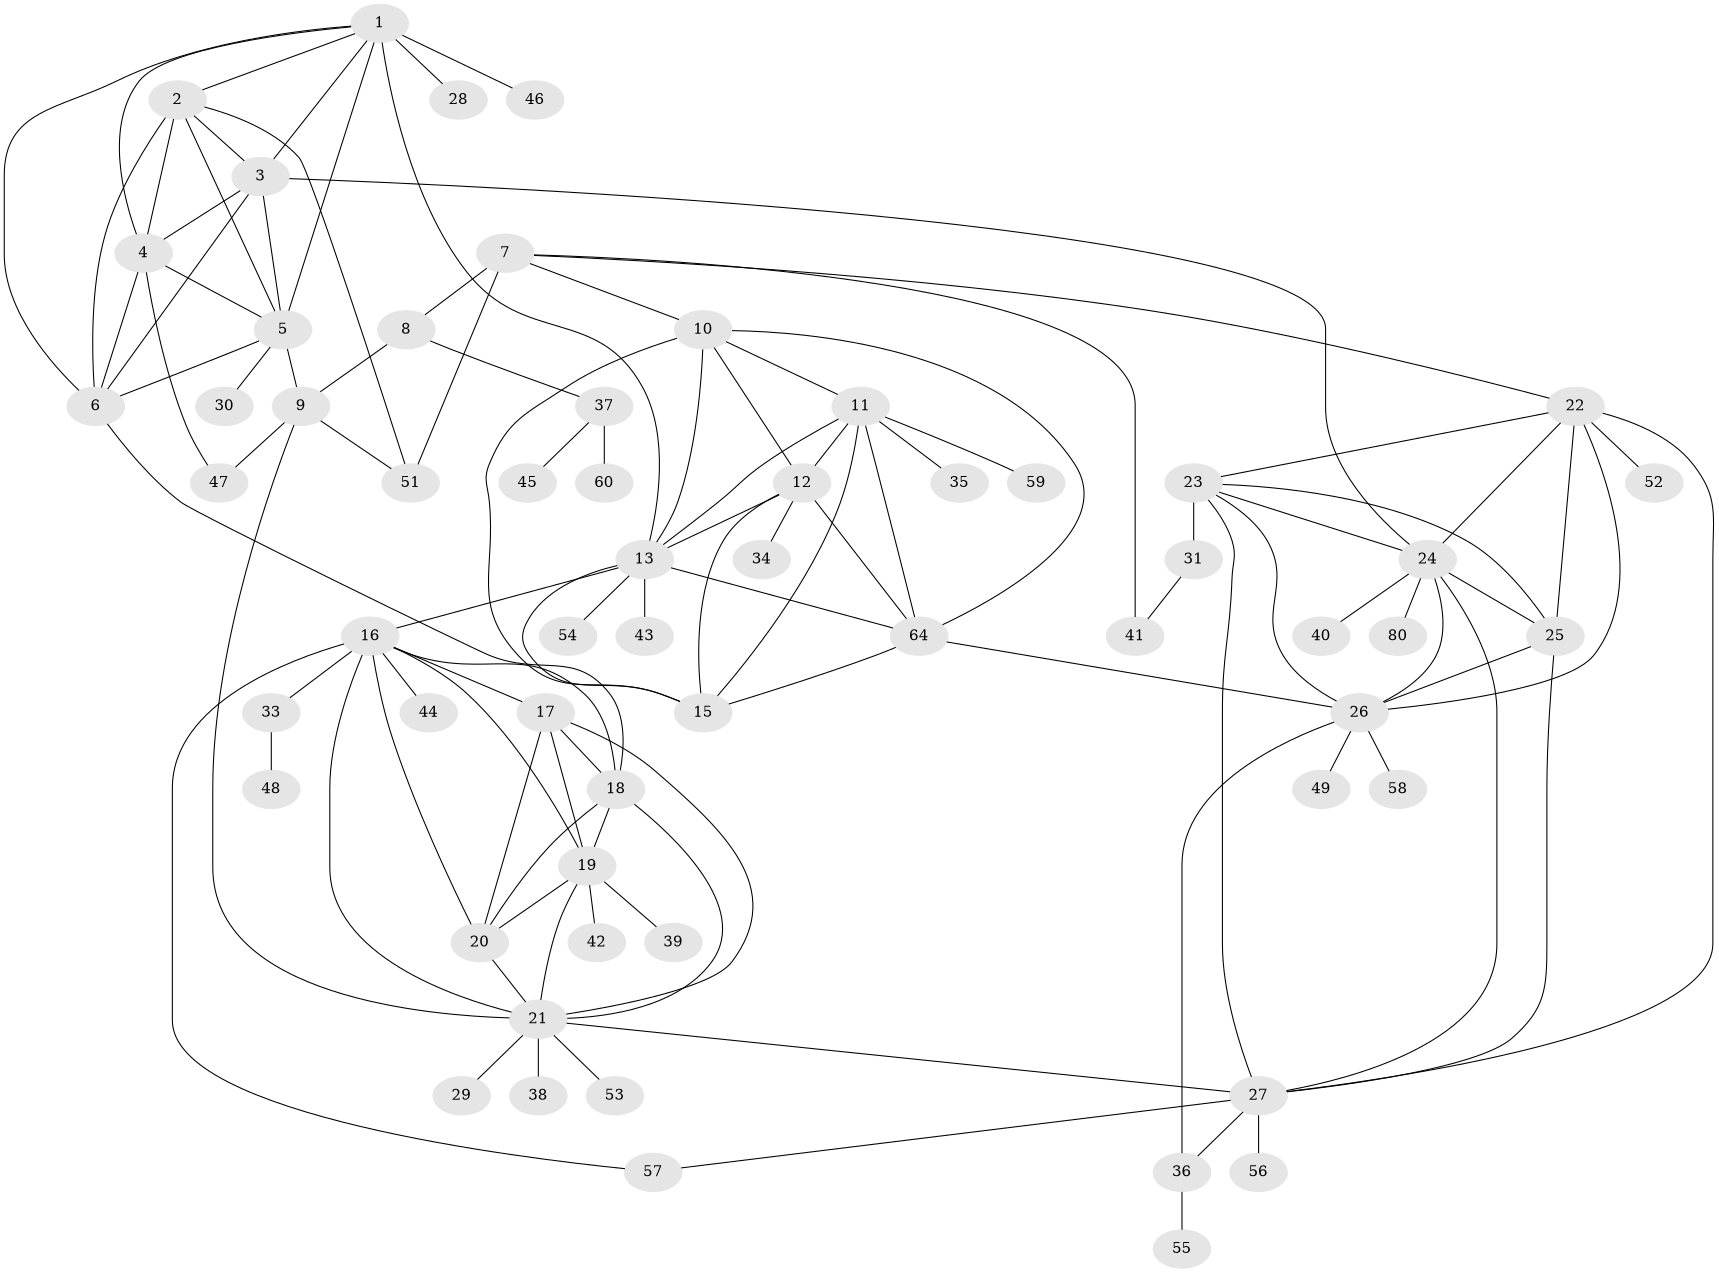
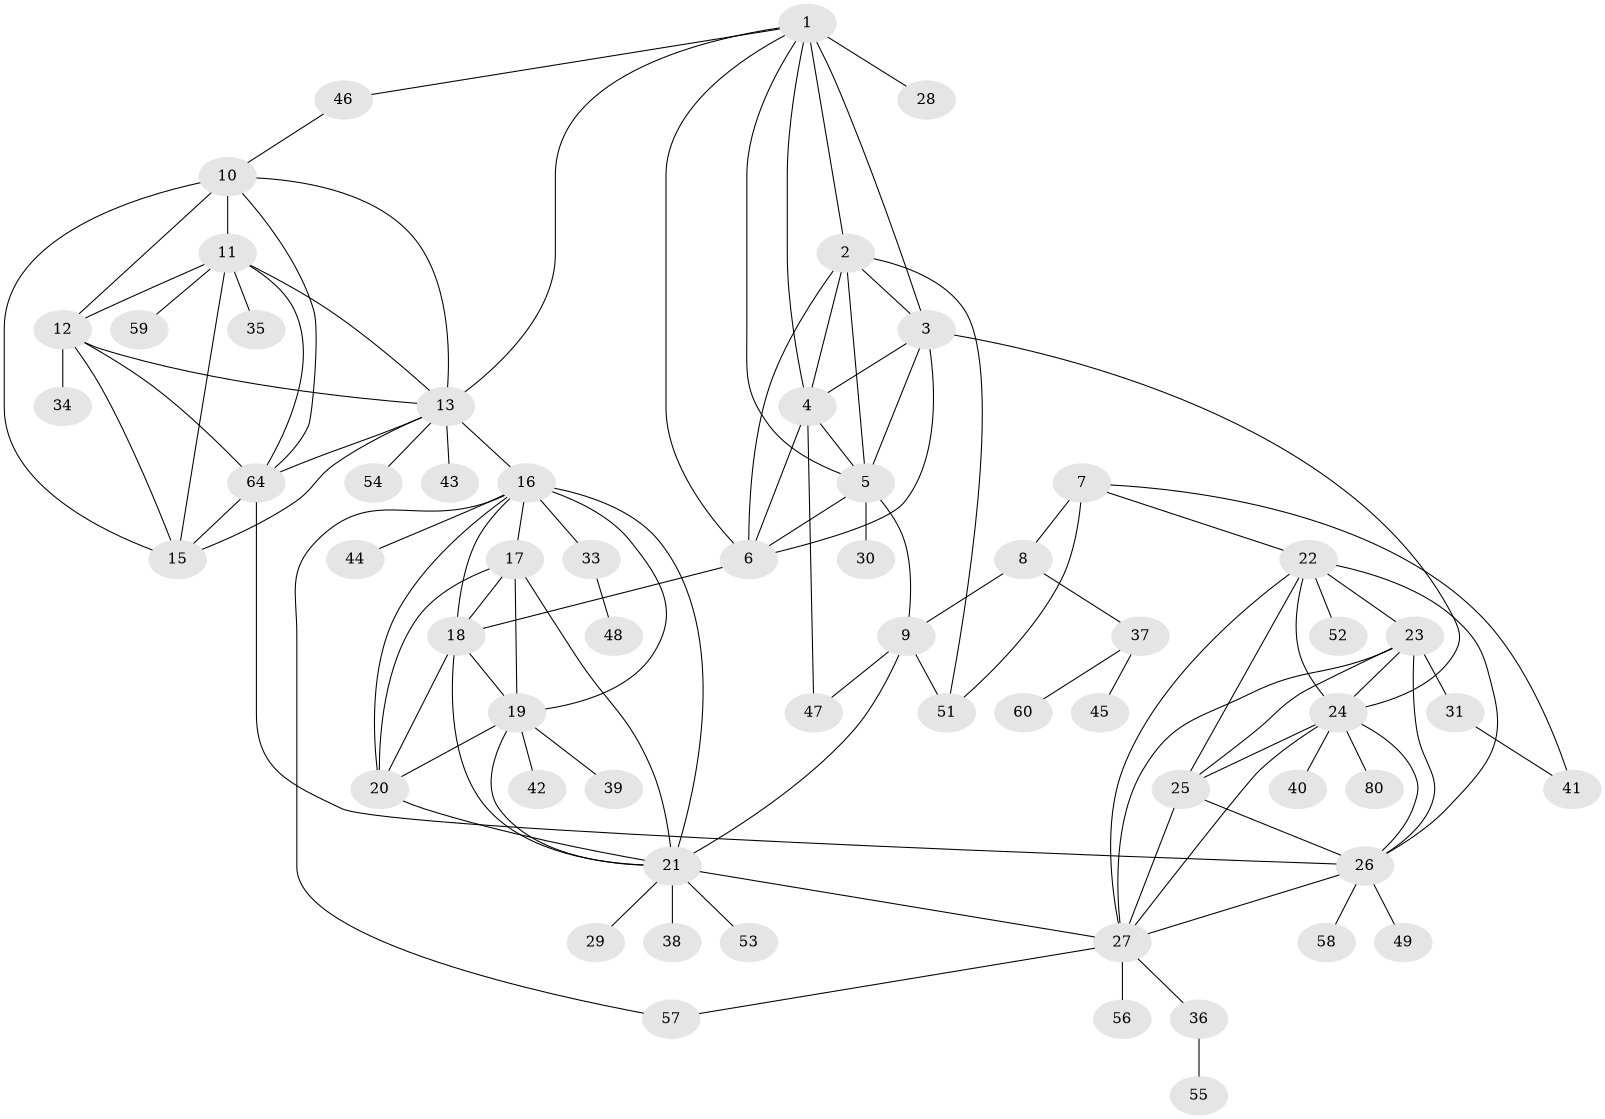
(604, 292) -> (286, 138)
(1182, 898) -> (1244, 904)
